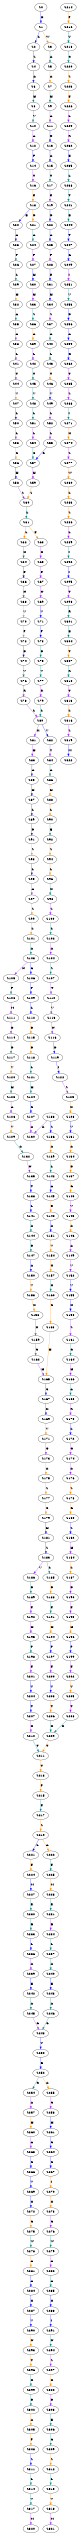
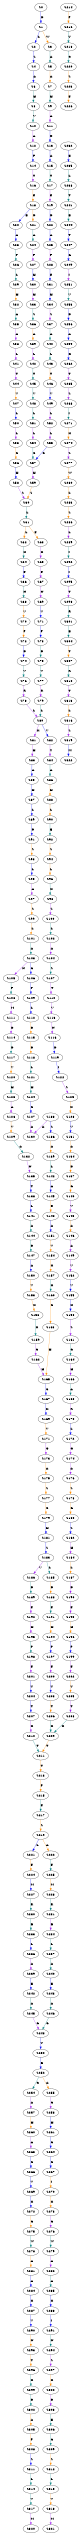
(68, 126) -> none
